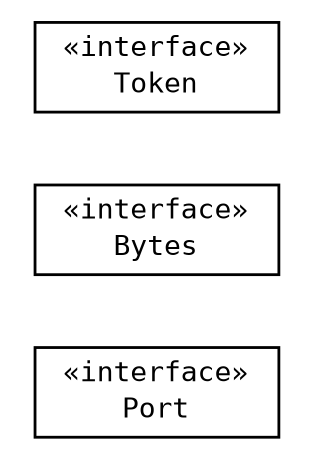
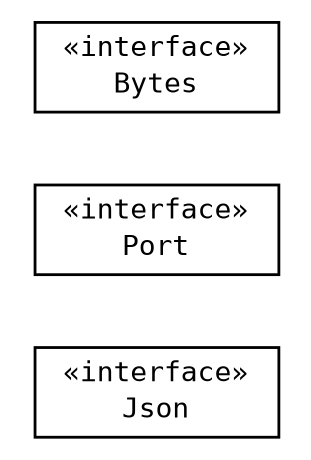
(156, 67) -> none
none -> (156, 392)
